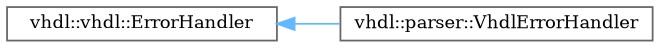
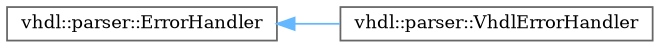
(142, 24) -> (142, 24)
